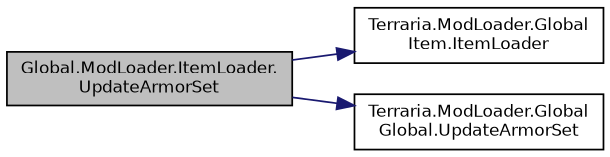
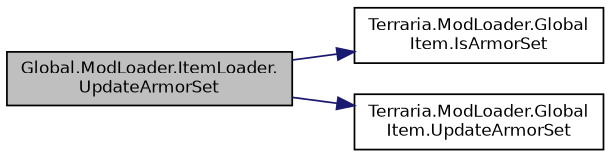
(479, 35) -> (479, 35)
(479, 122) -> (479, 122)
